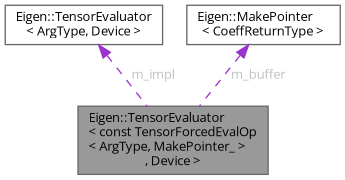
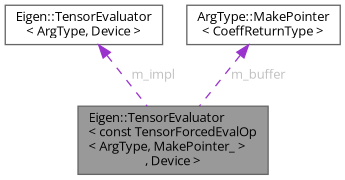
(264, 25) -> (264, 25)
